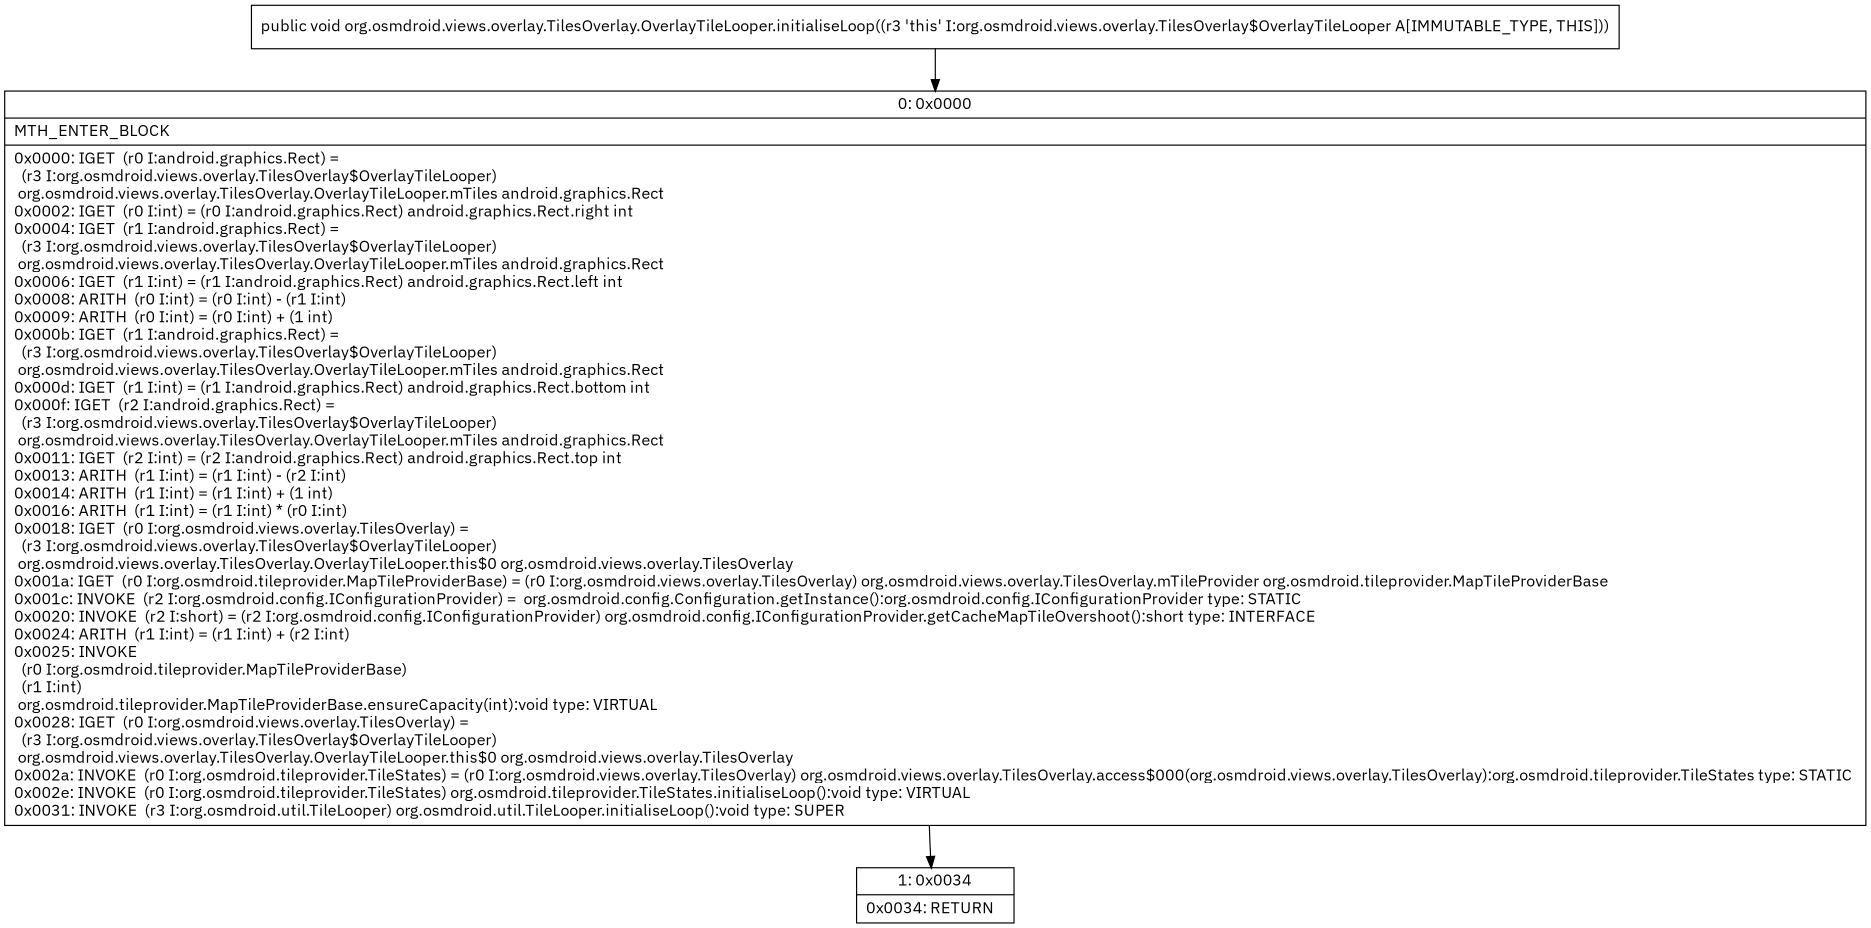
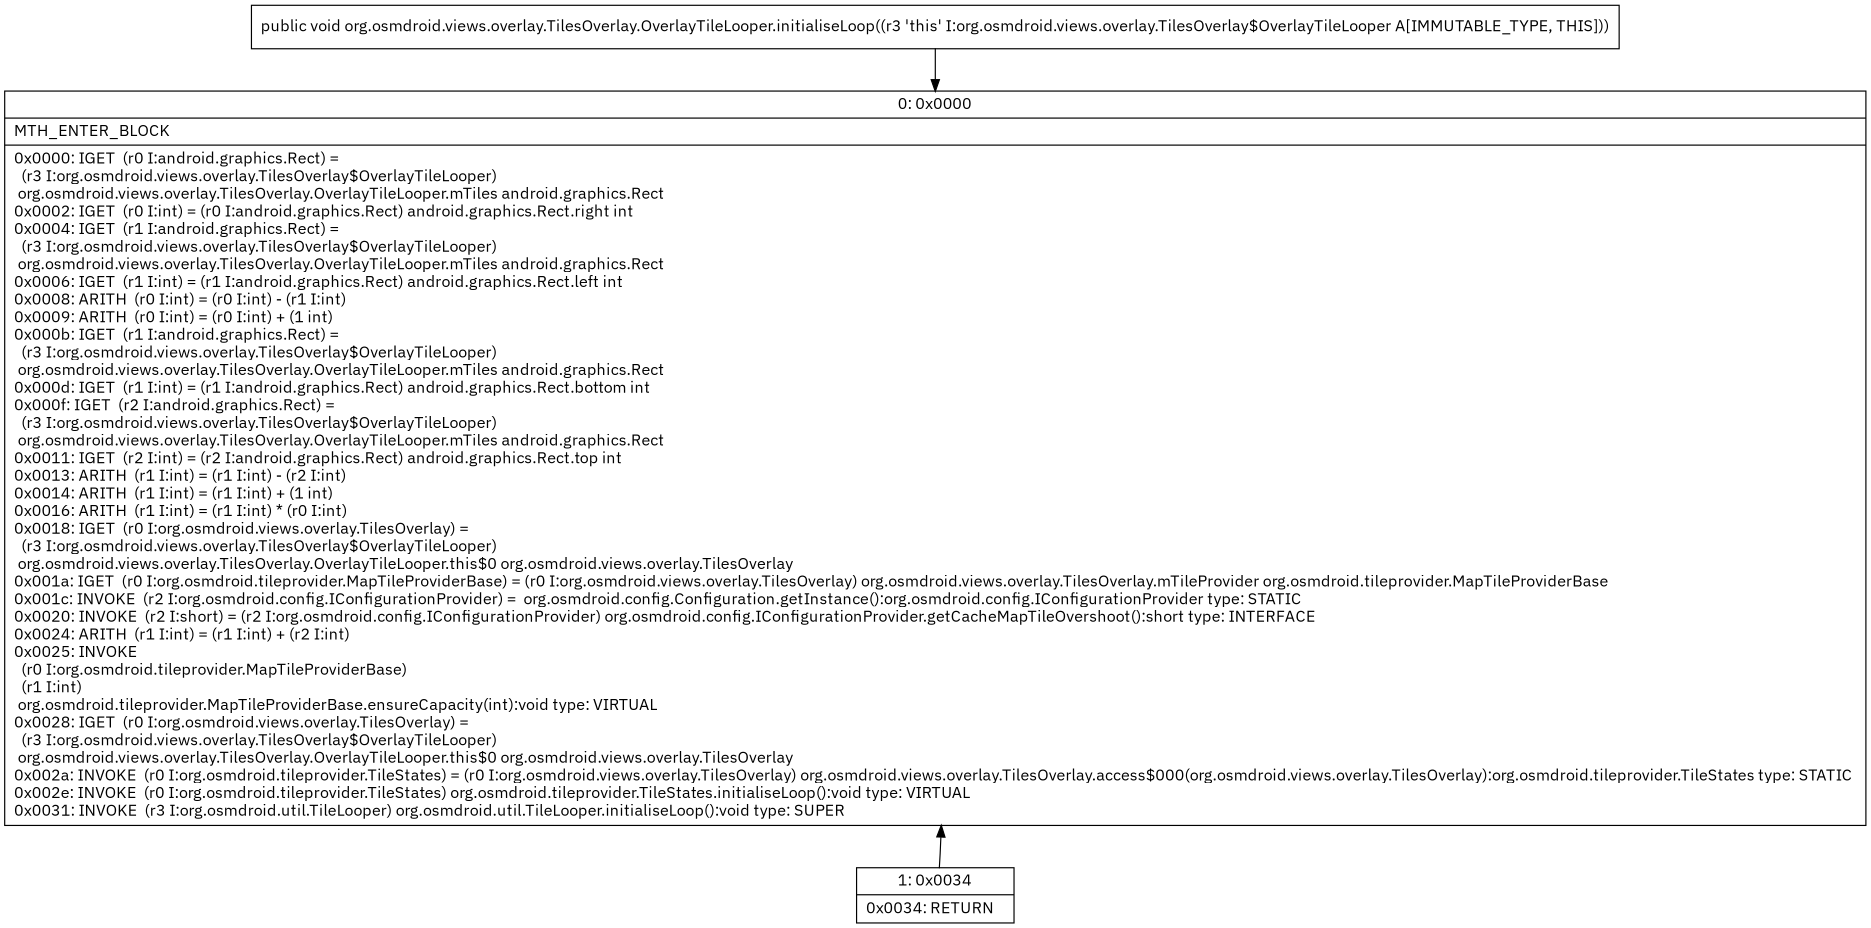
(930, 841) -> (940, 853)
